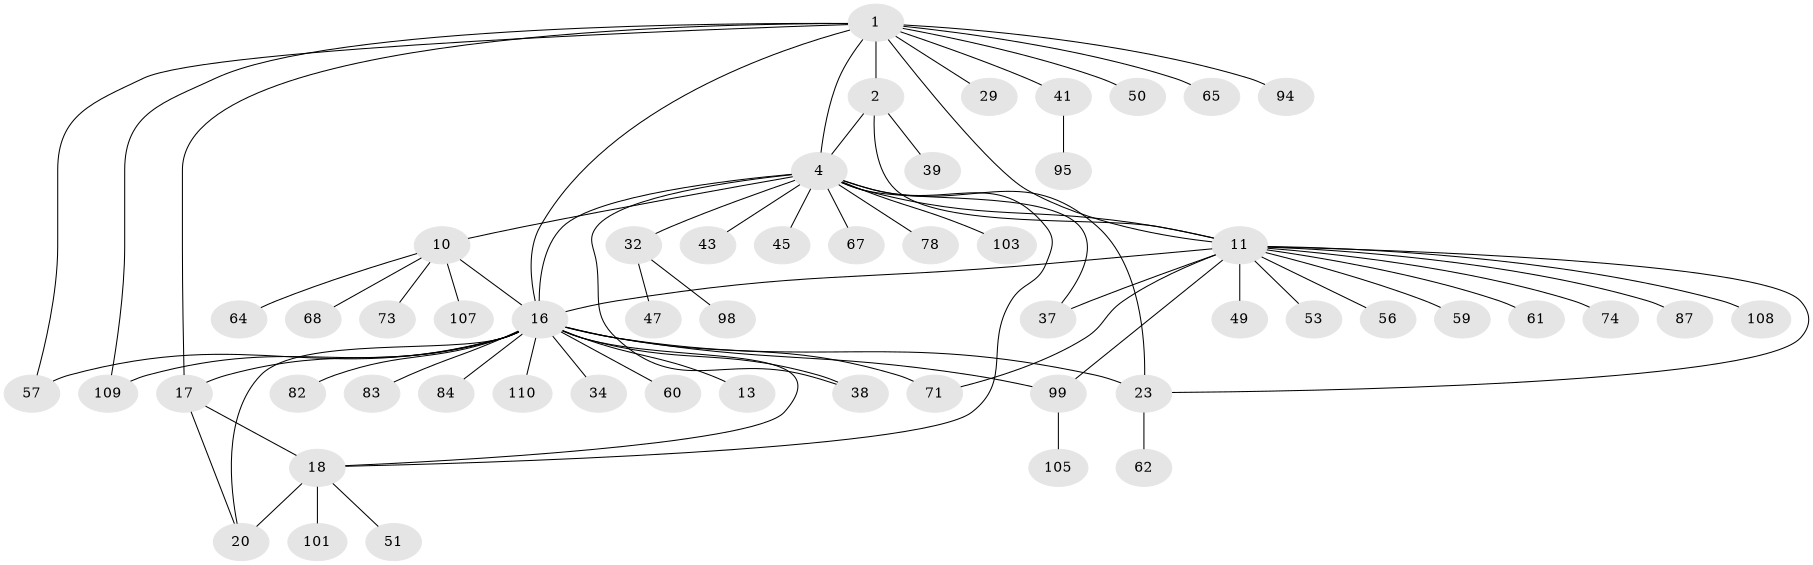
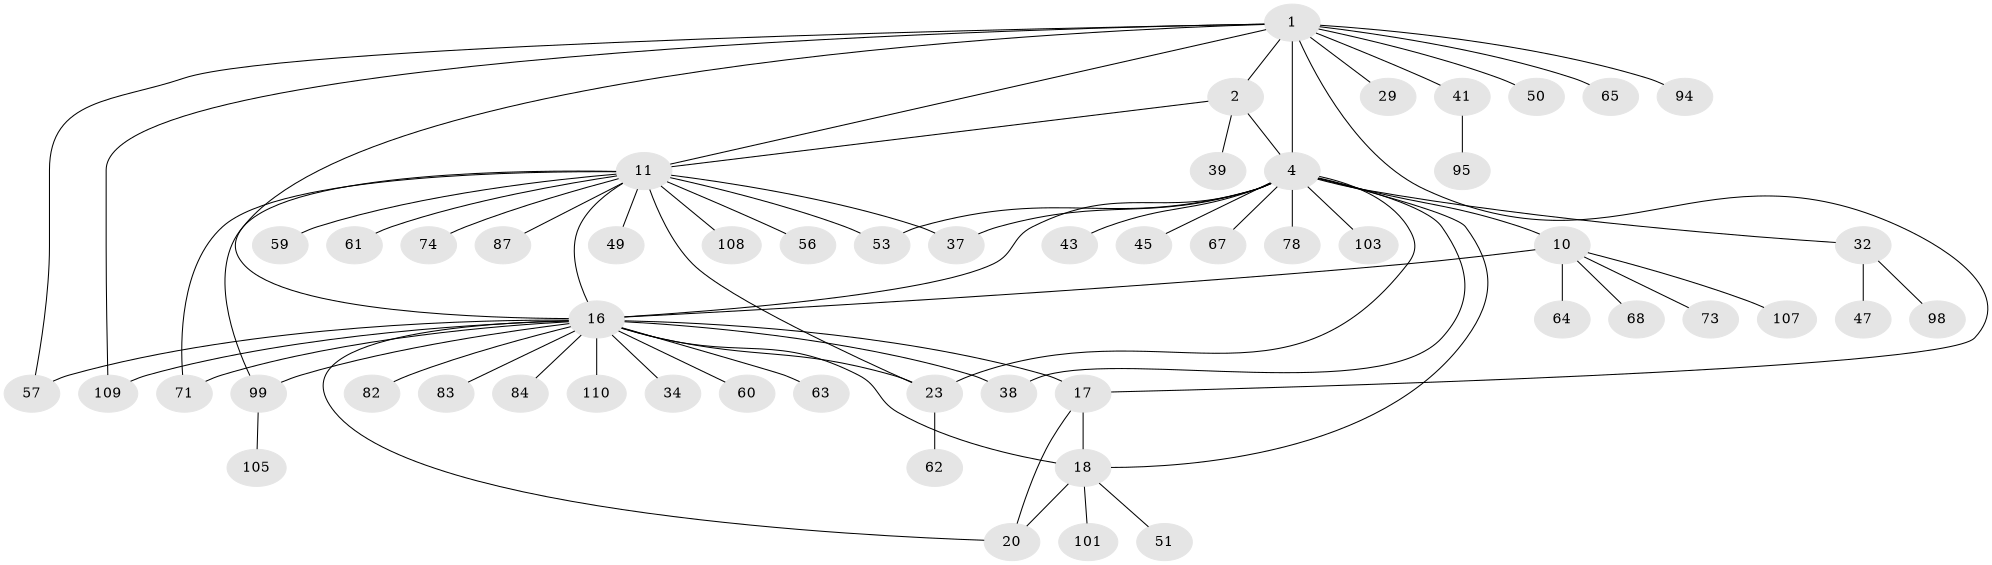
(1027, 213) -> (1059, 208)
(747, 394) -> (821, 394)
